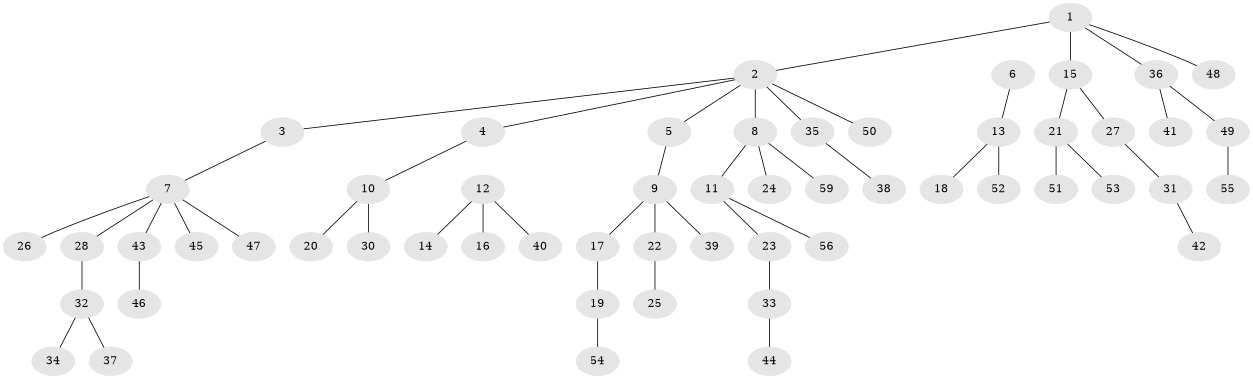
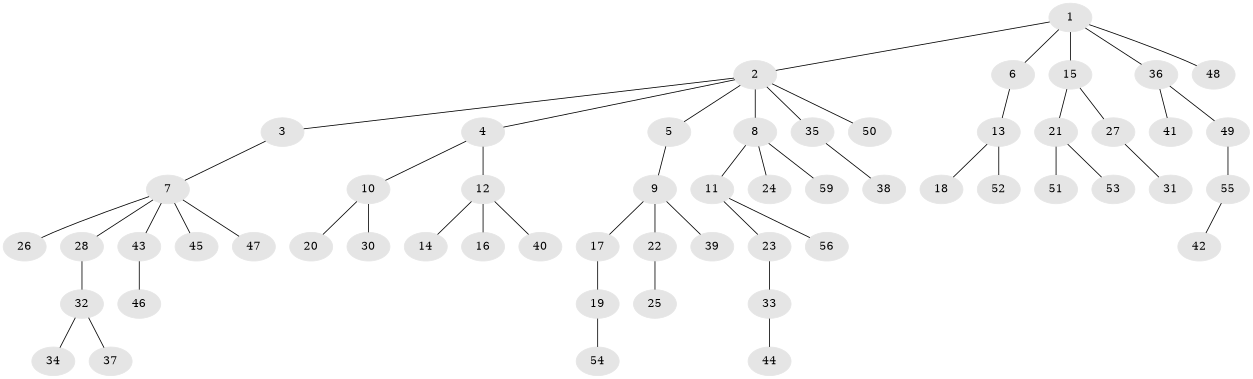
none -> (1042, 46)
none -> (483, 161)
(1185, 218) -> (1214, 218)
